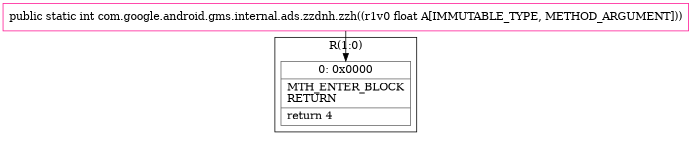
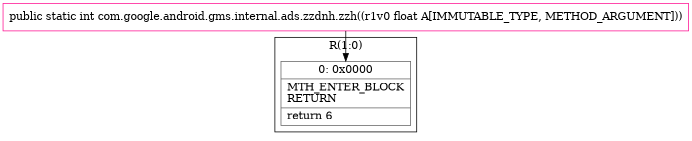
(310, 116) -> (310, 116)
